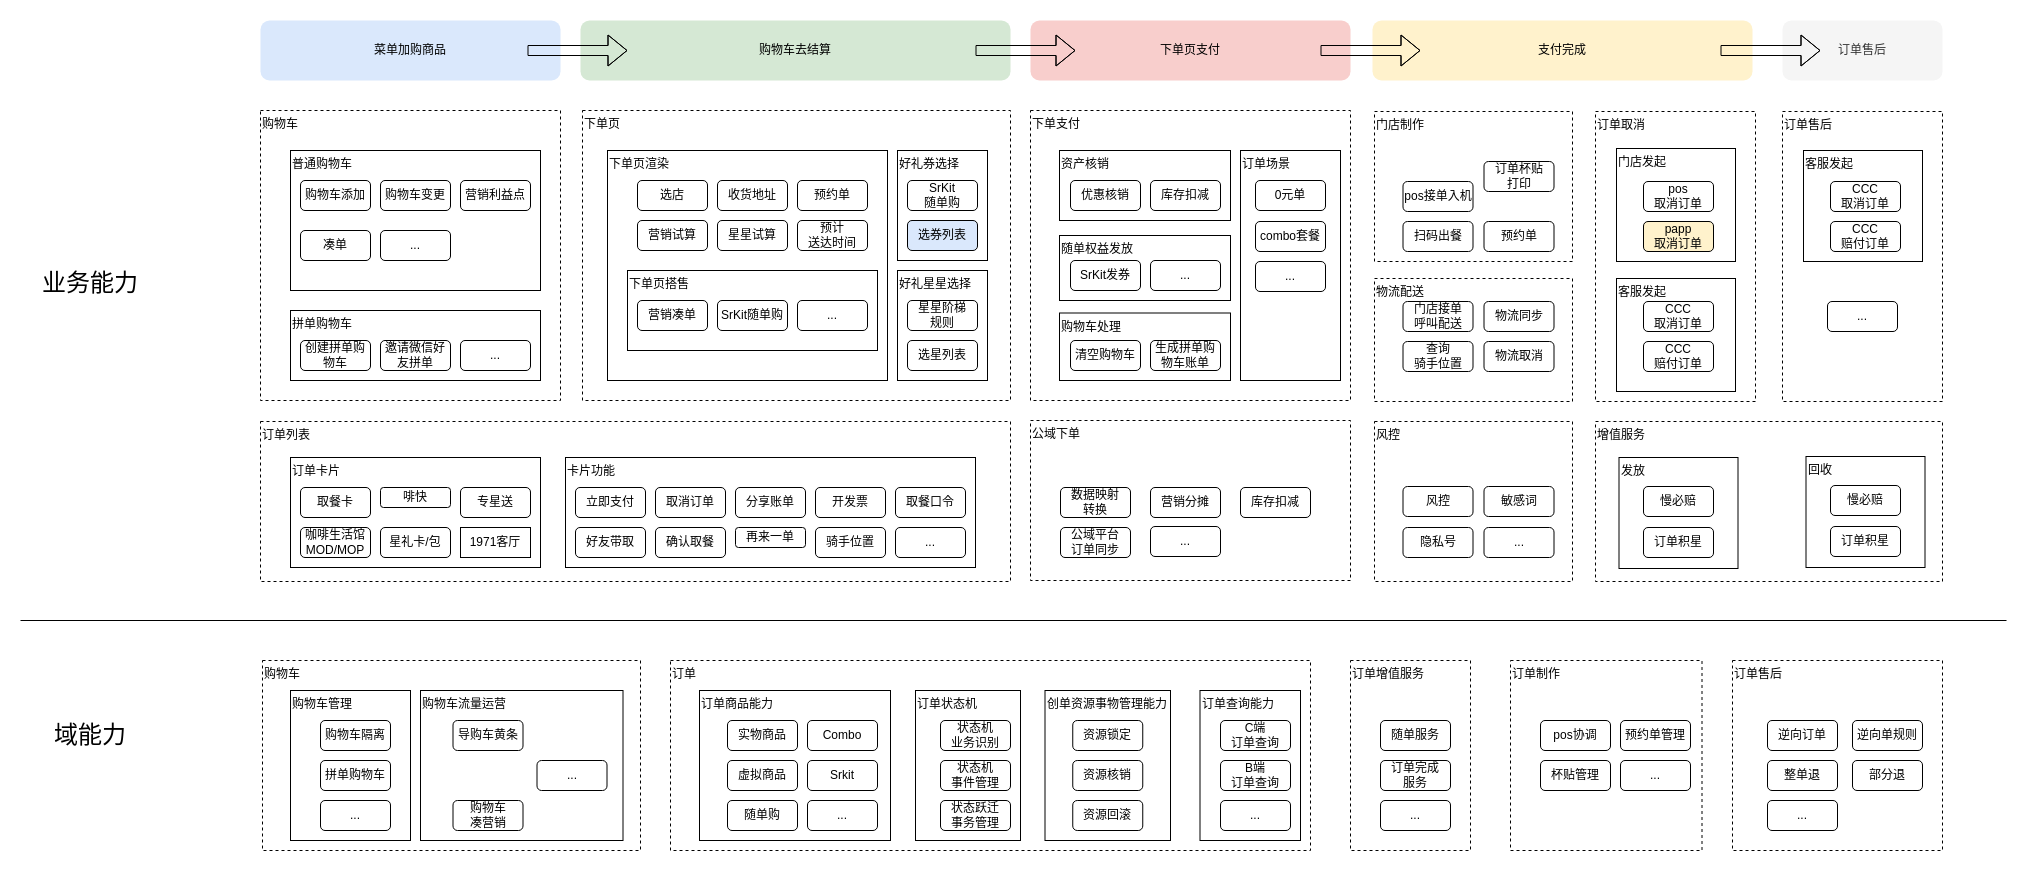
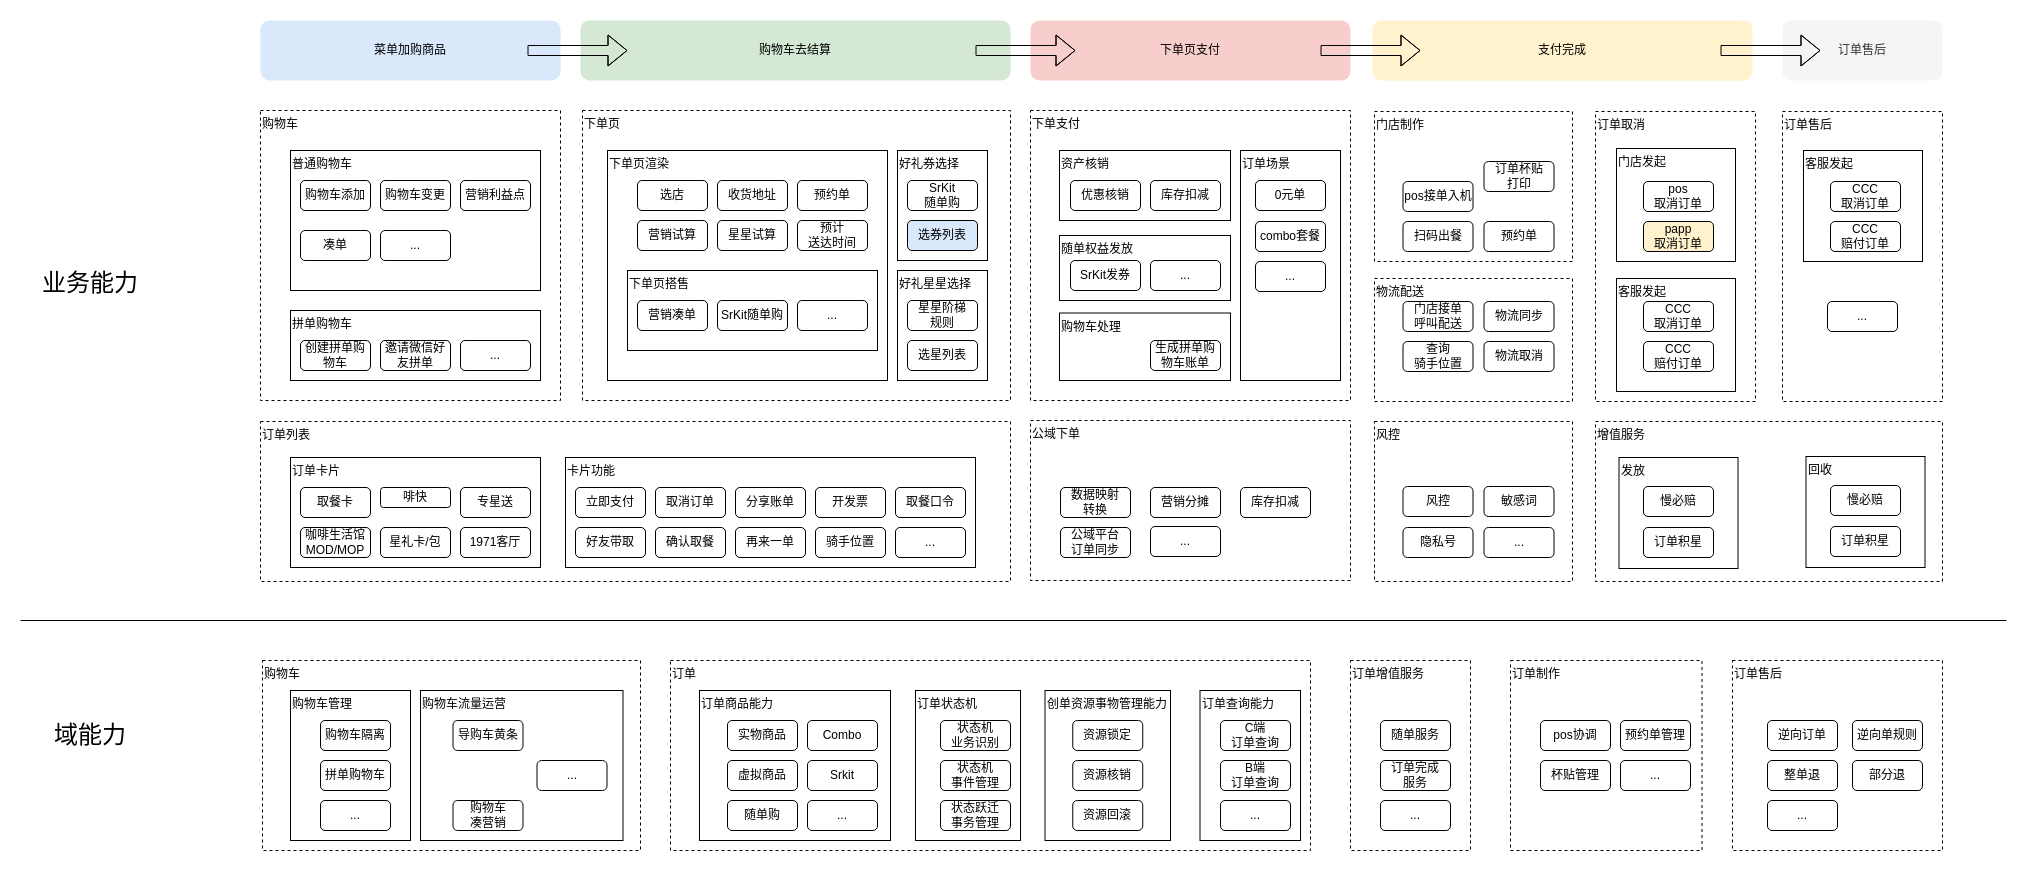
(1106, 356) -> none
(771, 538) -> (771, 543)
(496, 543) -> (496, 543)
